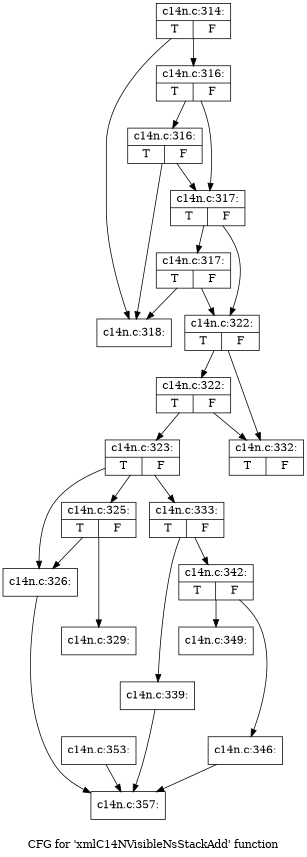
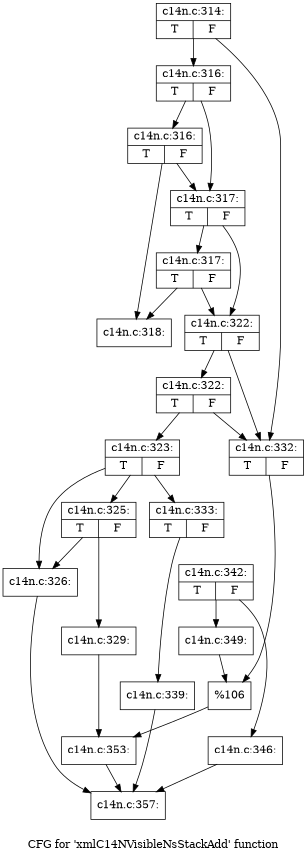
(106, 165) -> (281, 225)
(200, 548) -> none
none -> (99, 692)
none -> (230, 696)
